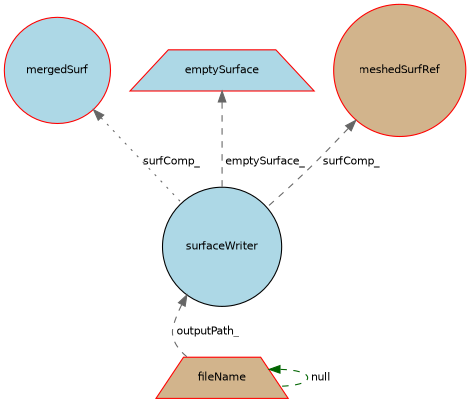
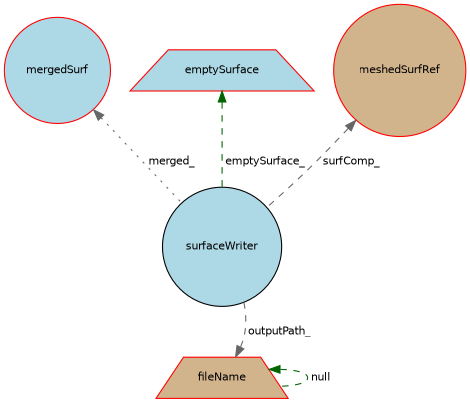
(222, 145) -> (222, 145)
(170, 162) -> (170, 162)
(173, 333) -> (246, 325)
